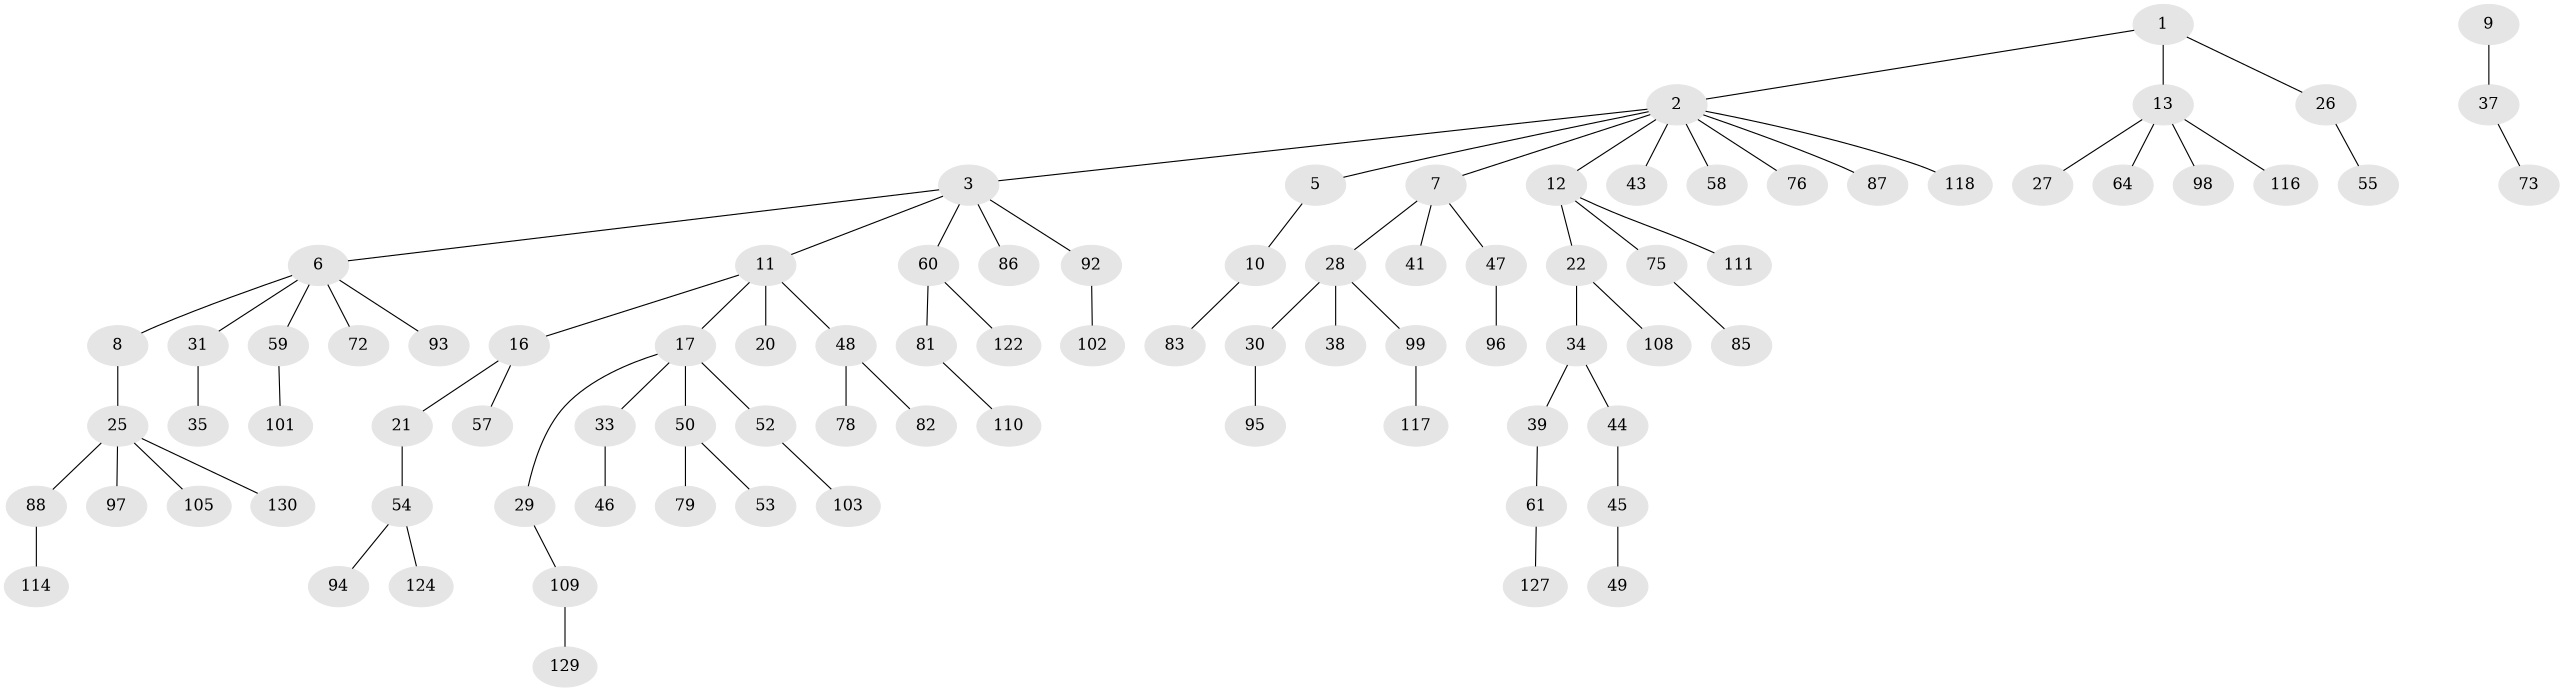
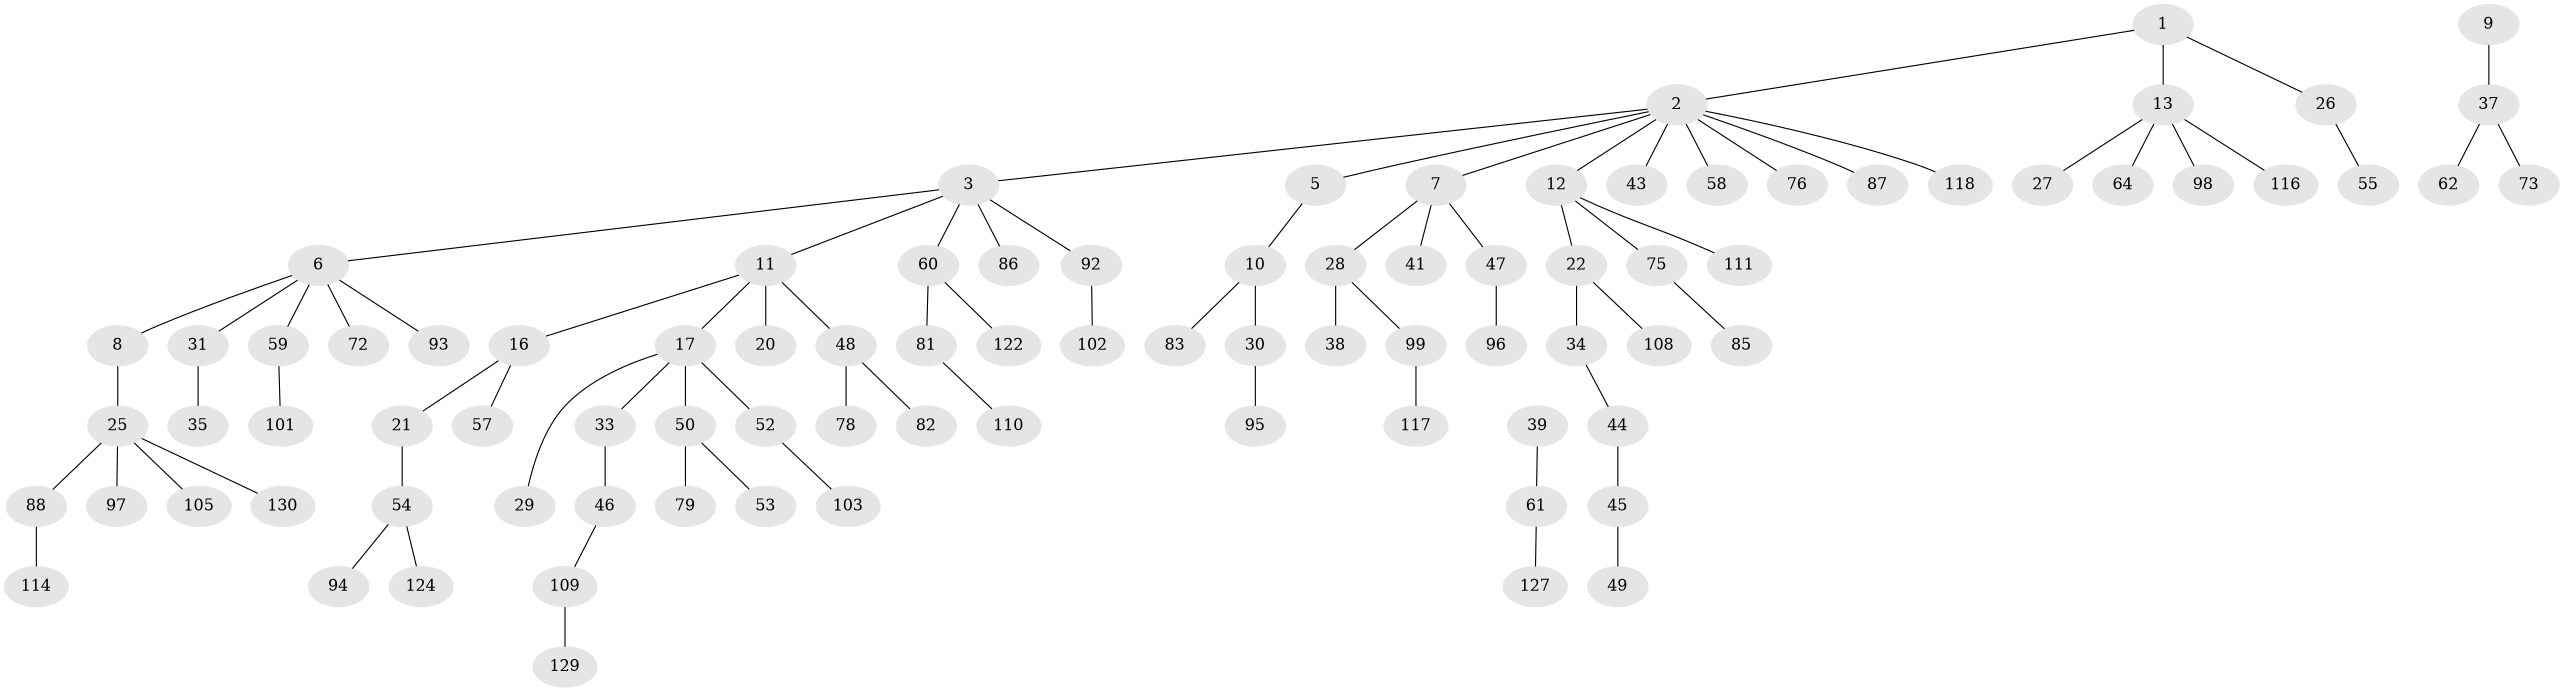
none -> (2449, 185)
(1296, 305) -> (1255, 306)
(1557, 386) -> none
(545, 546) -> (585, 546)
